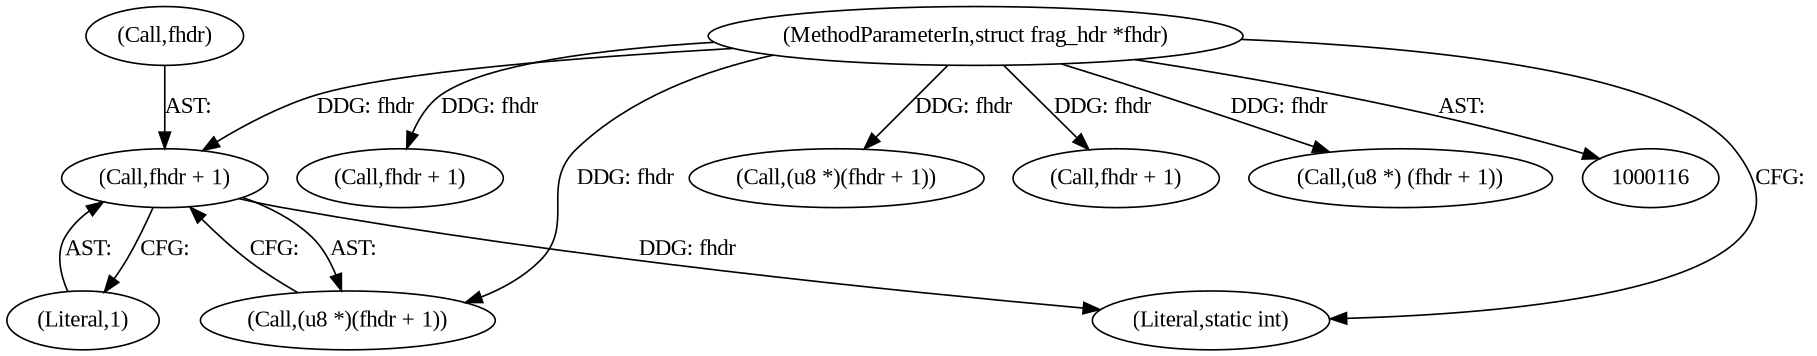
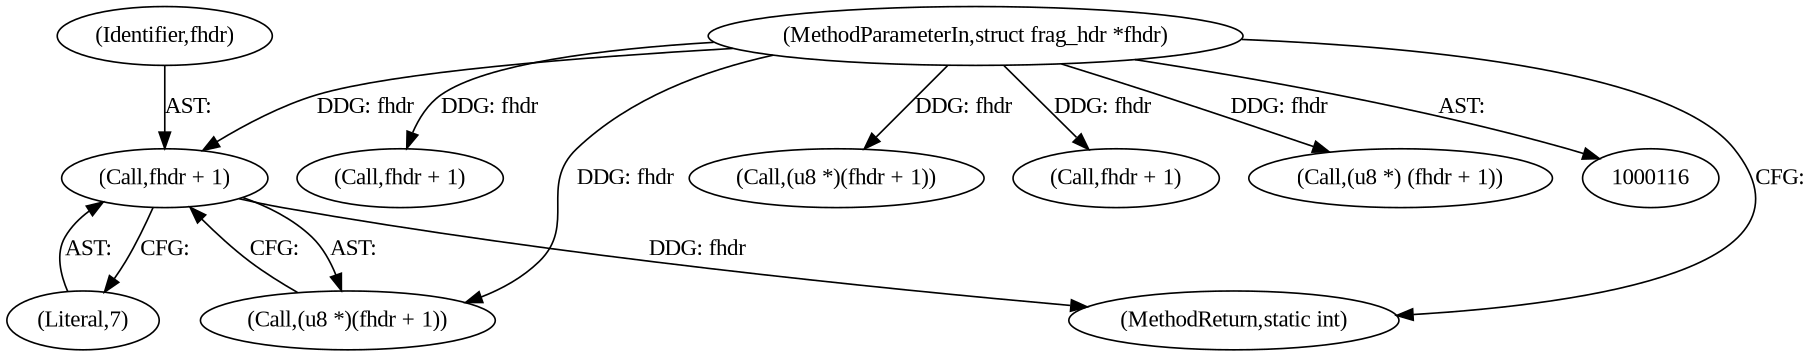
(165, 36) -> (165, 36)
(83, 320) -> (83, 320)
(1211, 320) -> (1234, 320)
